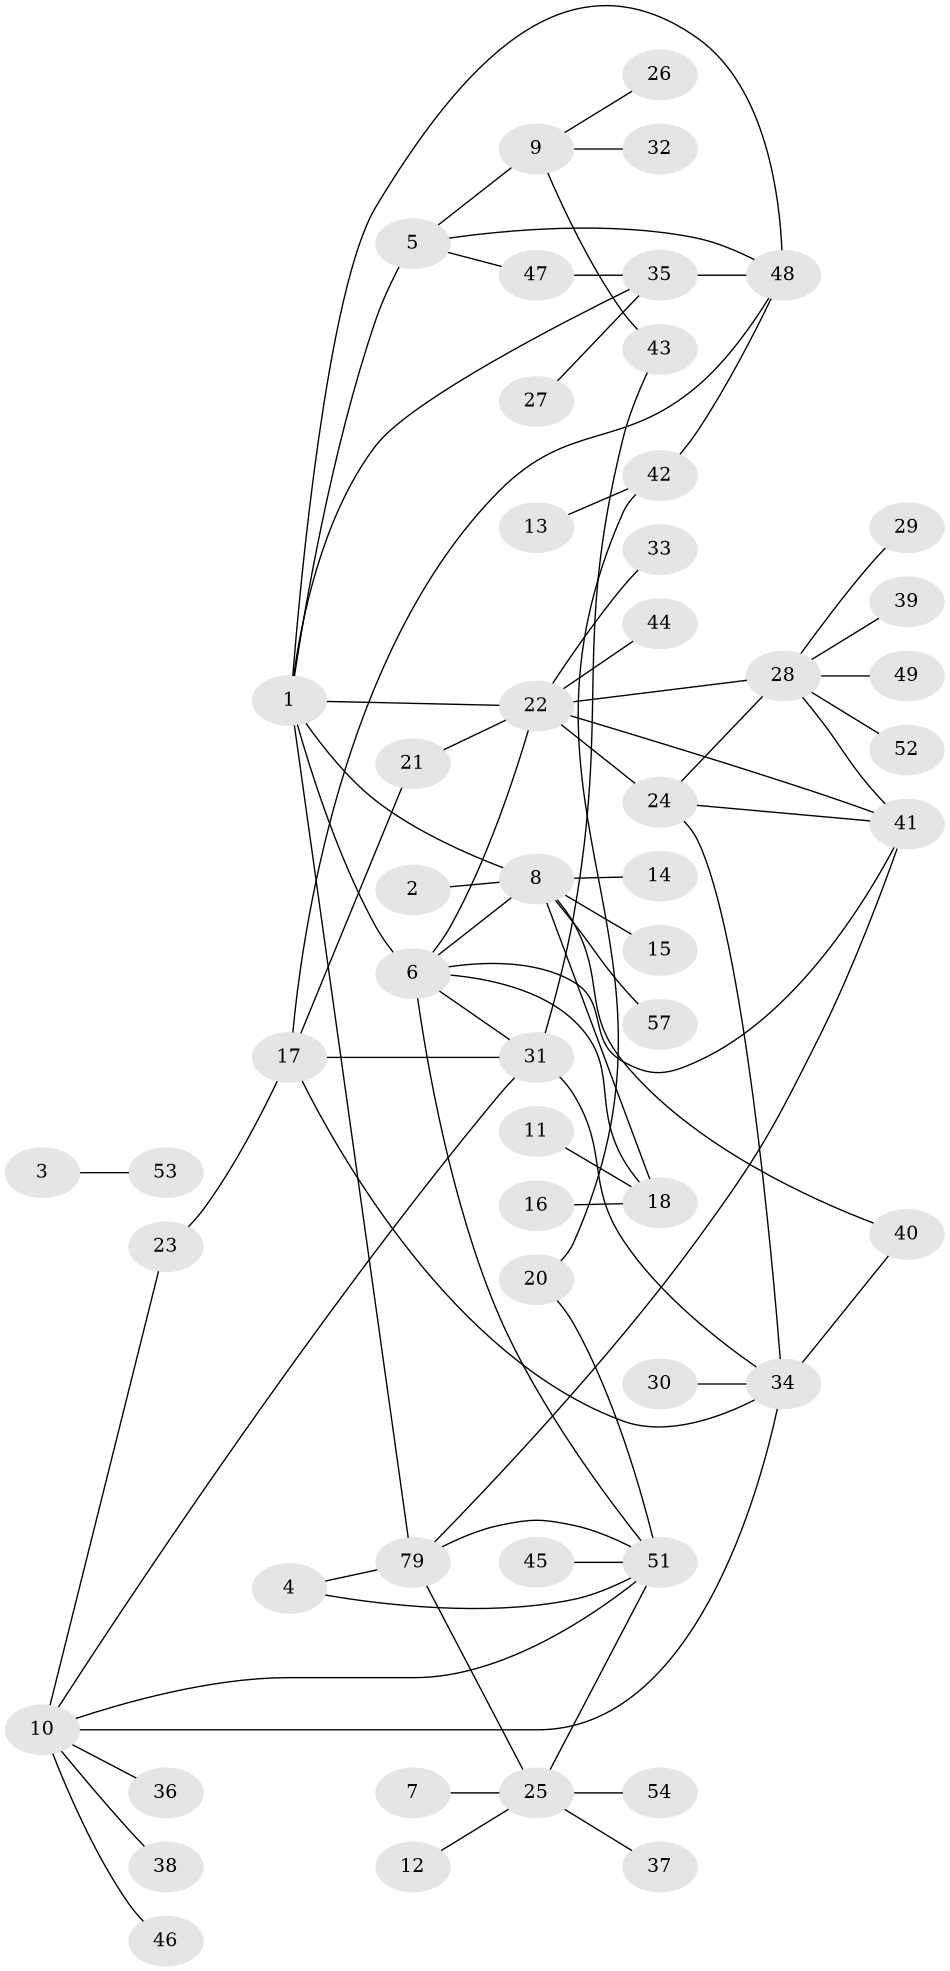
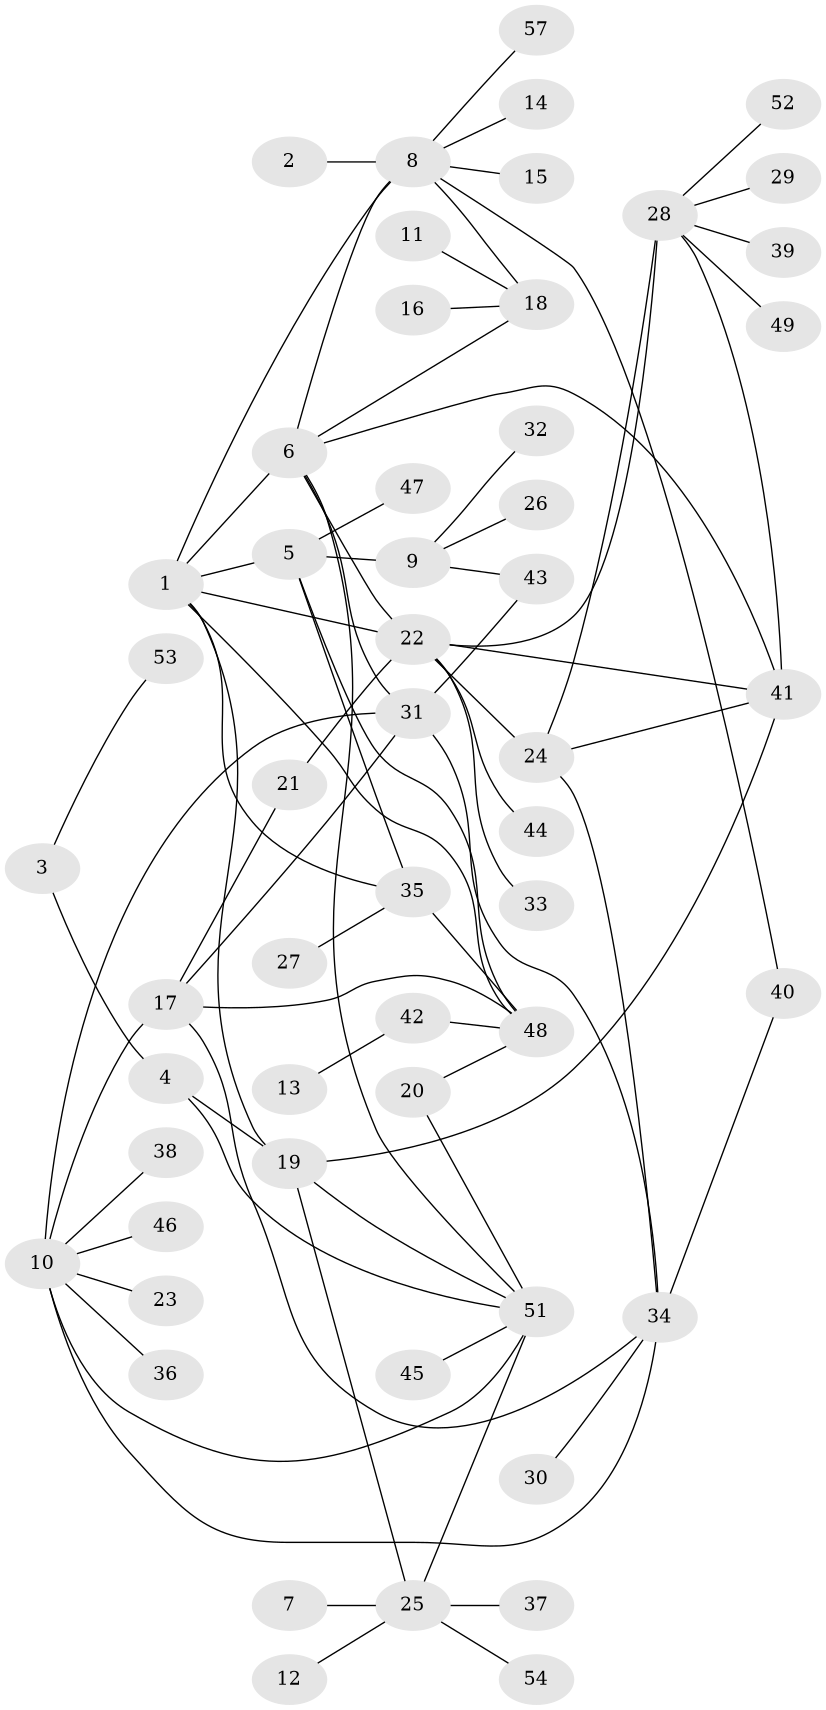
(589, 275) -> (360, 752)
(602, 897) -> (475, 1062)
none -> (90, 975)
(237, 1157) -> (87, 1127)
(413, 1562) -> (290, 1164)
